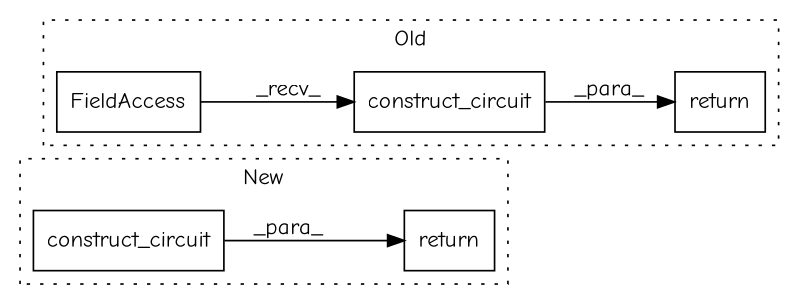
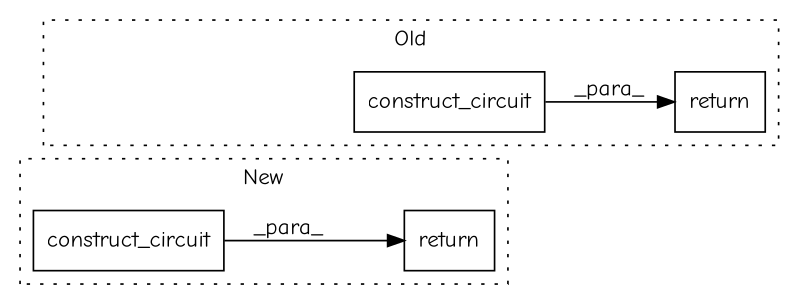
(129, 102) -> none
